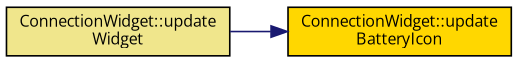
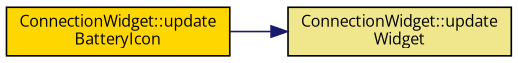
(250, 32) -> (250, 32)
